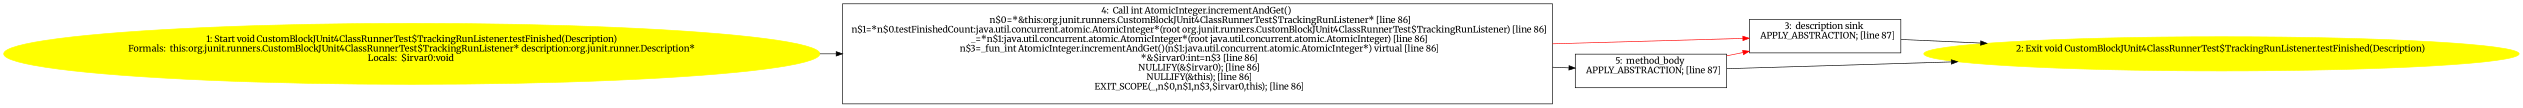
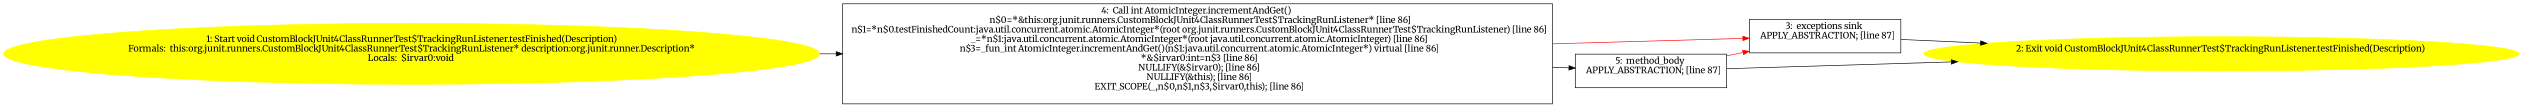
(1825, 36) -> (1825, 36)
